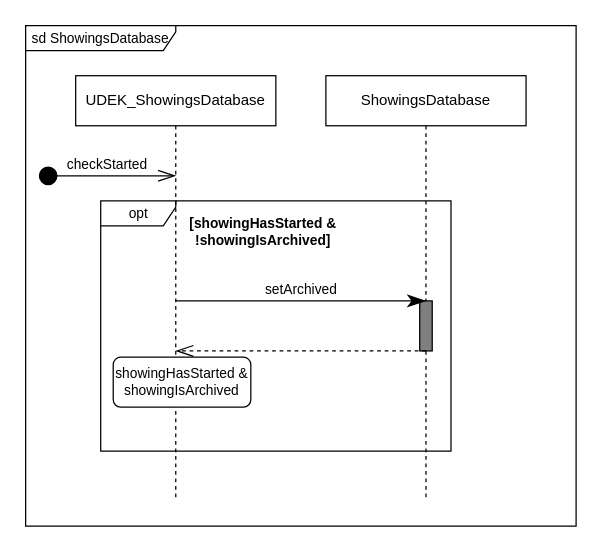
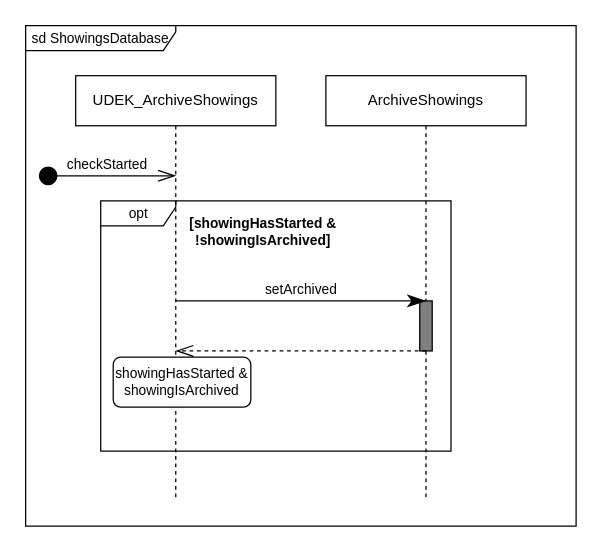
(176, 101) -> (176, 101)
(426, 101) -> (426, 101)
